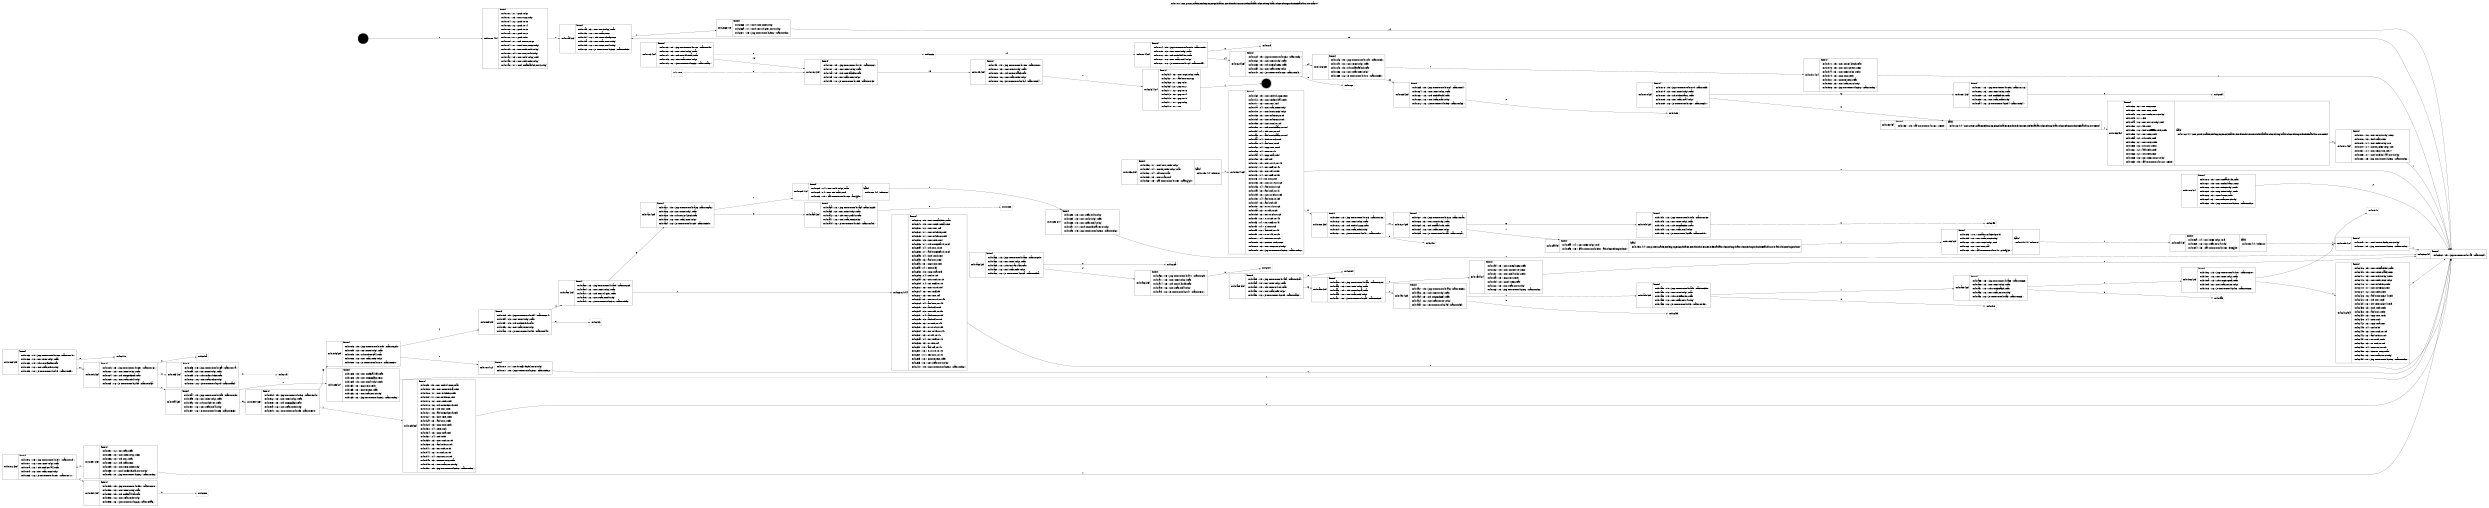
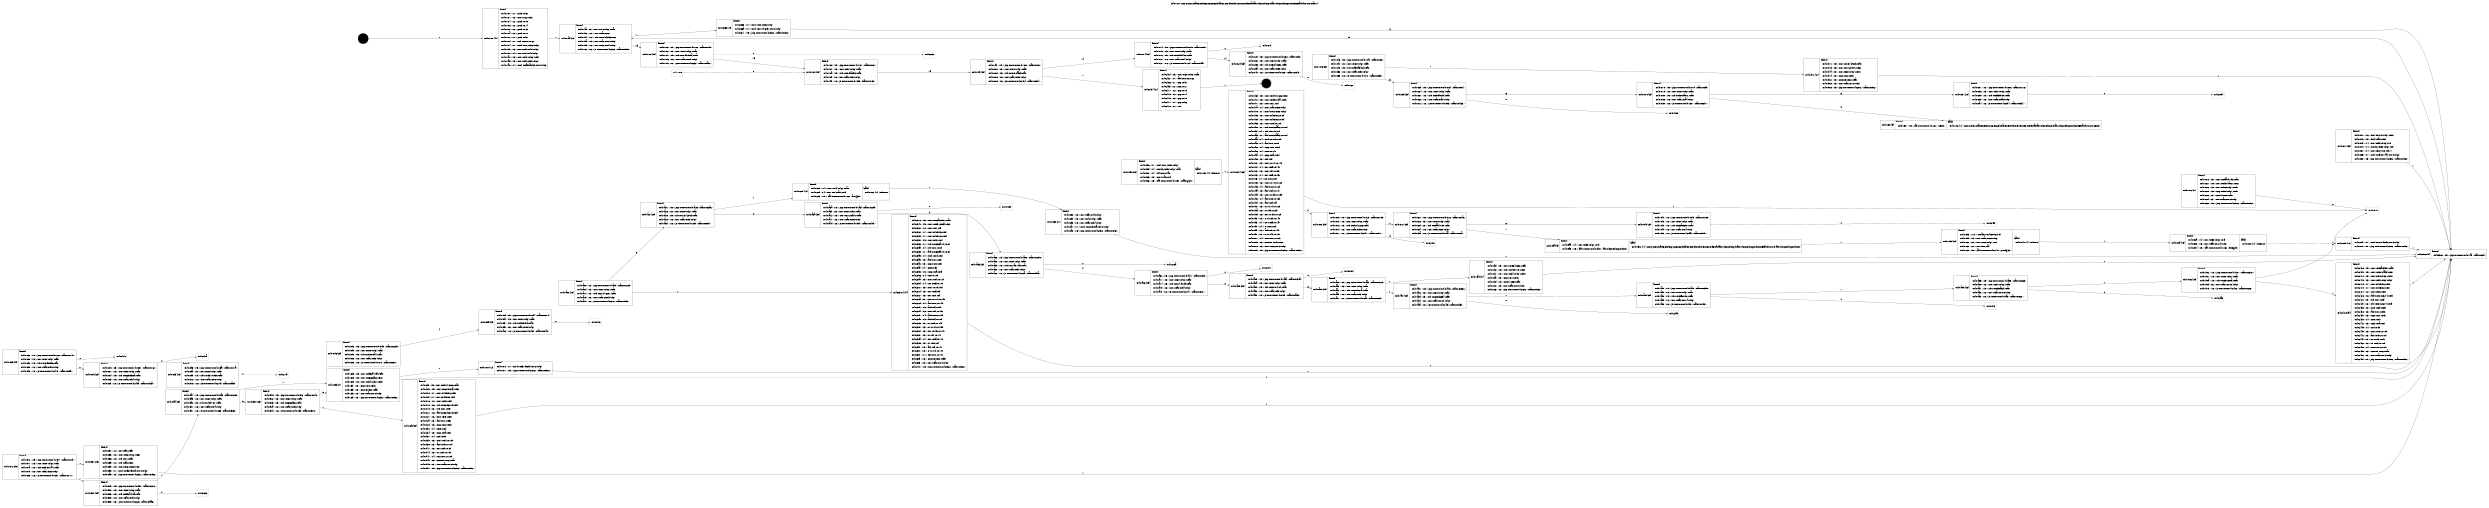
none -> (636, 46)
(1034, 55) -> (1088, 64)
(1307, 66) -> none
none -> (1551, 95)
(2218, 133) -> none
(1897, 171) -> (1834, 208)
(2363, 190) -> (2310, 203)
none -> (947, 214)
(1389, 236) -> (1389, 236)
none -> (1218, 285)
(555, 308) -> none
(439, 361) -> (438, 372)
(161, 375) -> none
(323, 379) -> (322, 394)
(161, 388) -> (181, 451)
(81, 467) -> (79, 465)
